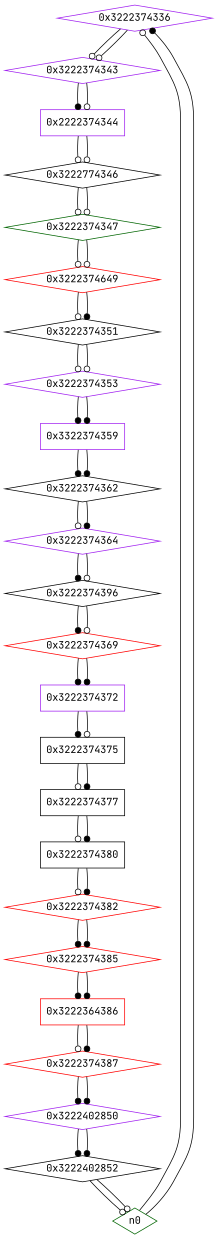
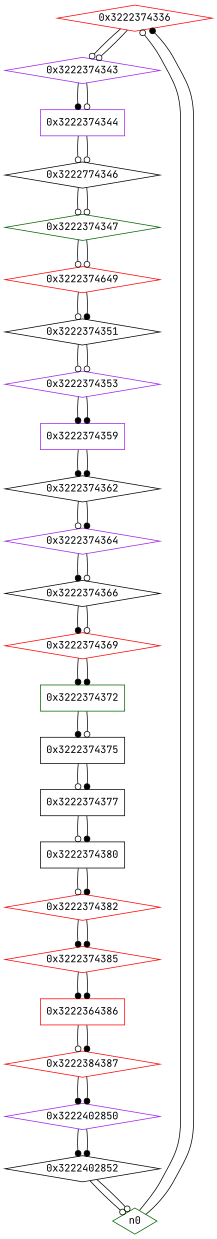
(135, 18) -> (135, 18)
(83, 123) -> (83, 123)
(83, 437) -> (83, 437)
(83, 593) -> (83, 593)
(83, 698) -> (83, 698)
(83, 1064) -> (83, 1064)
